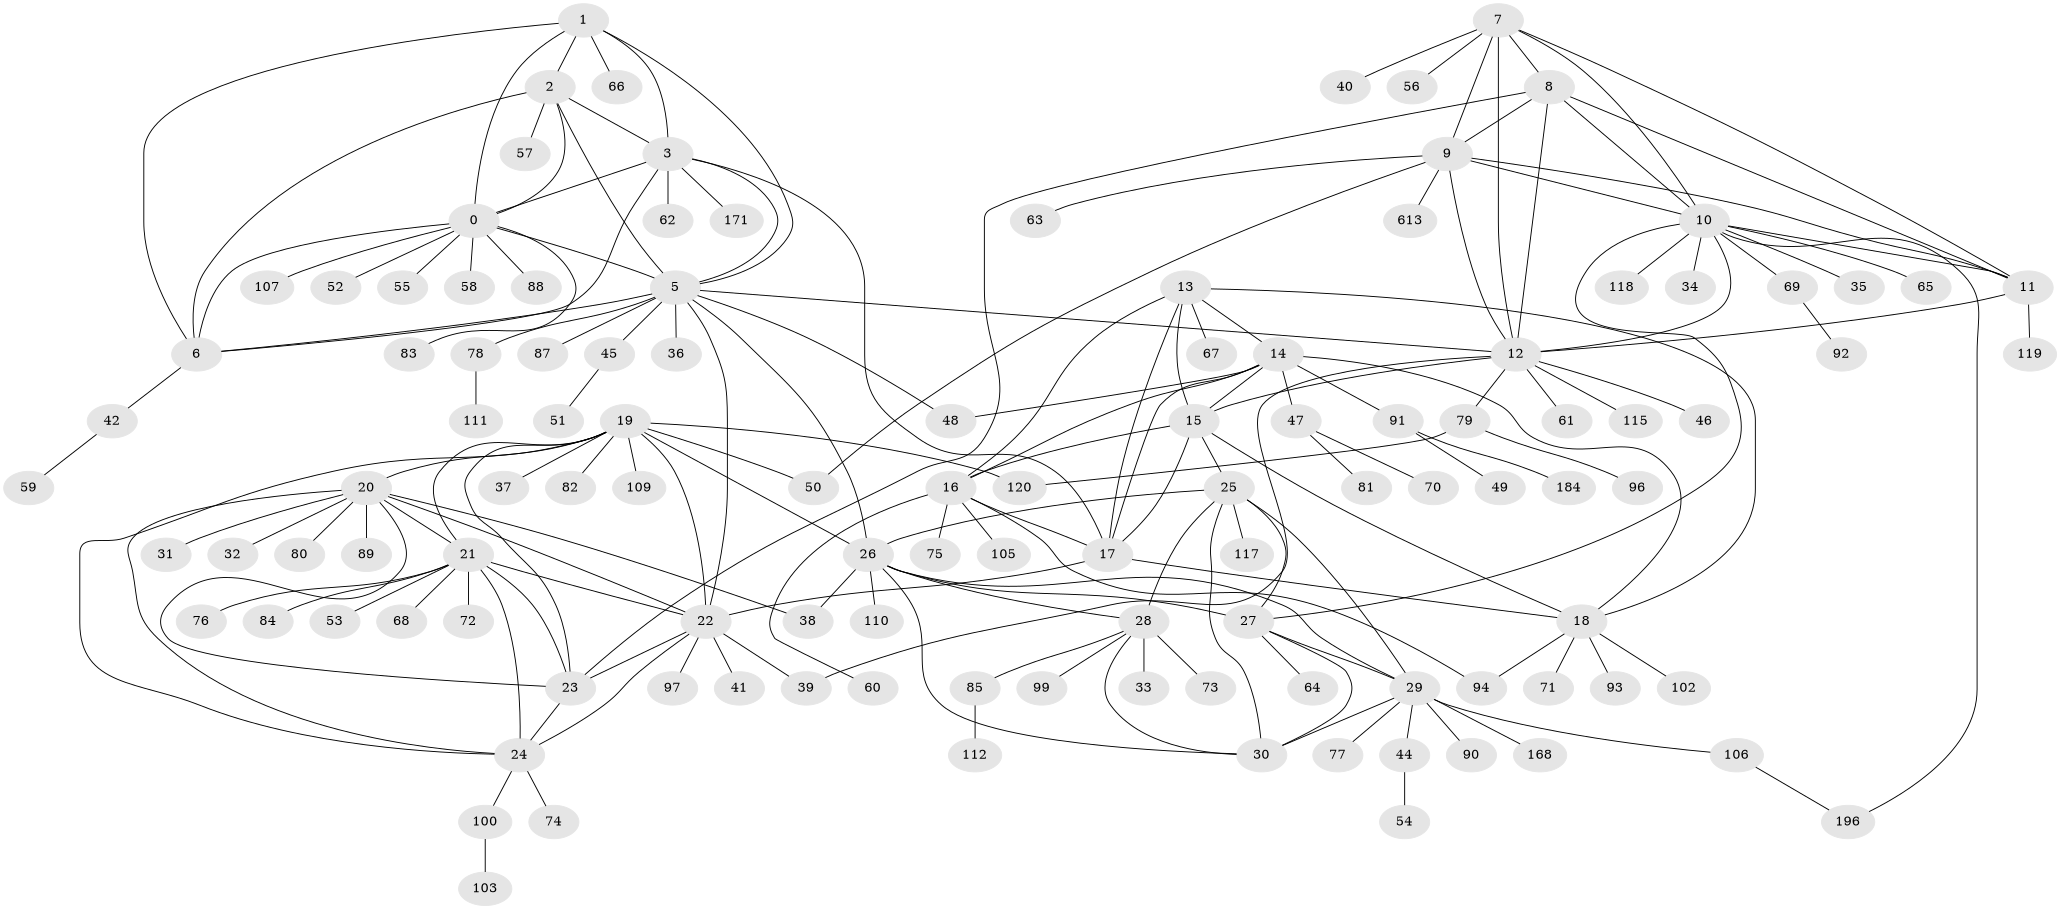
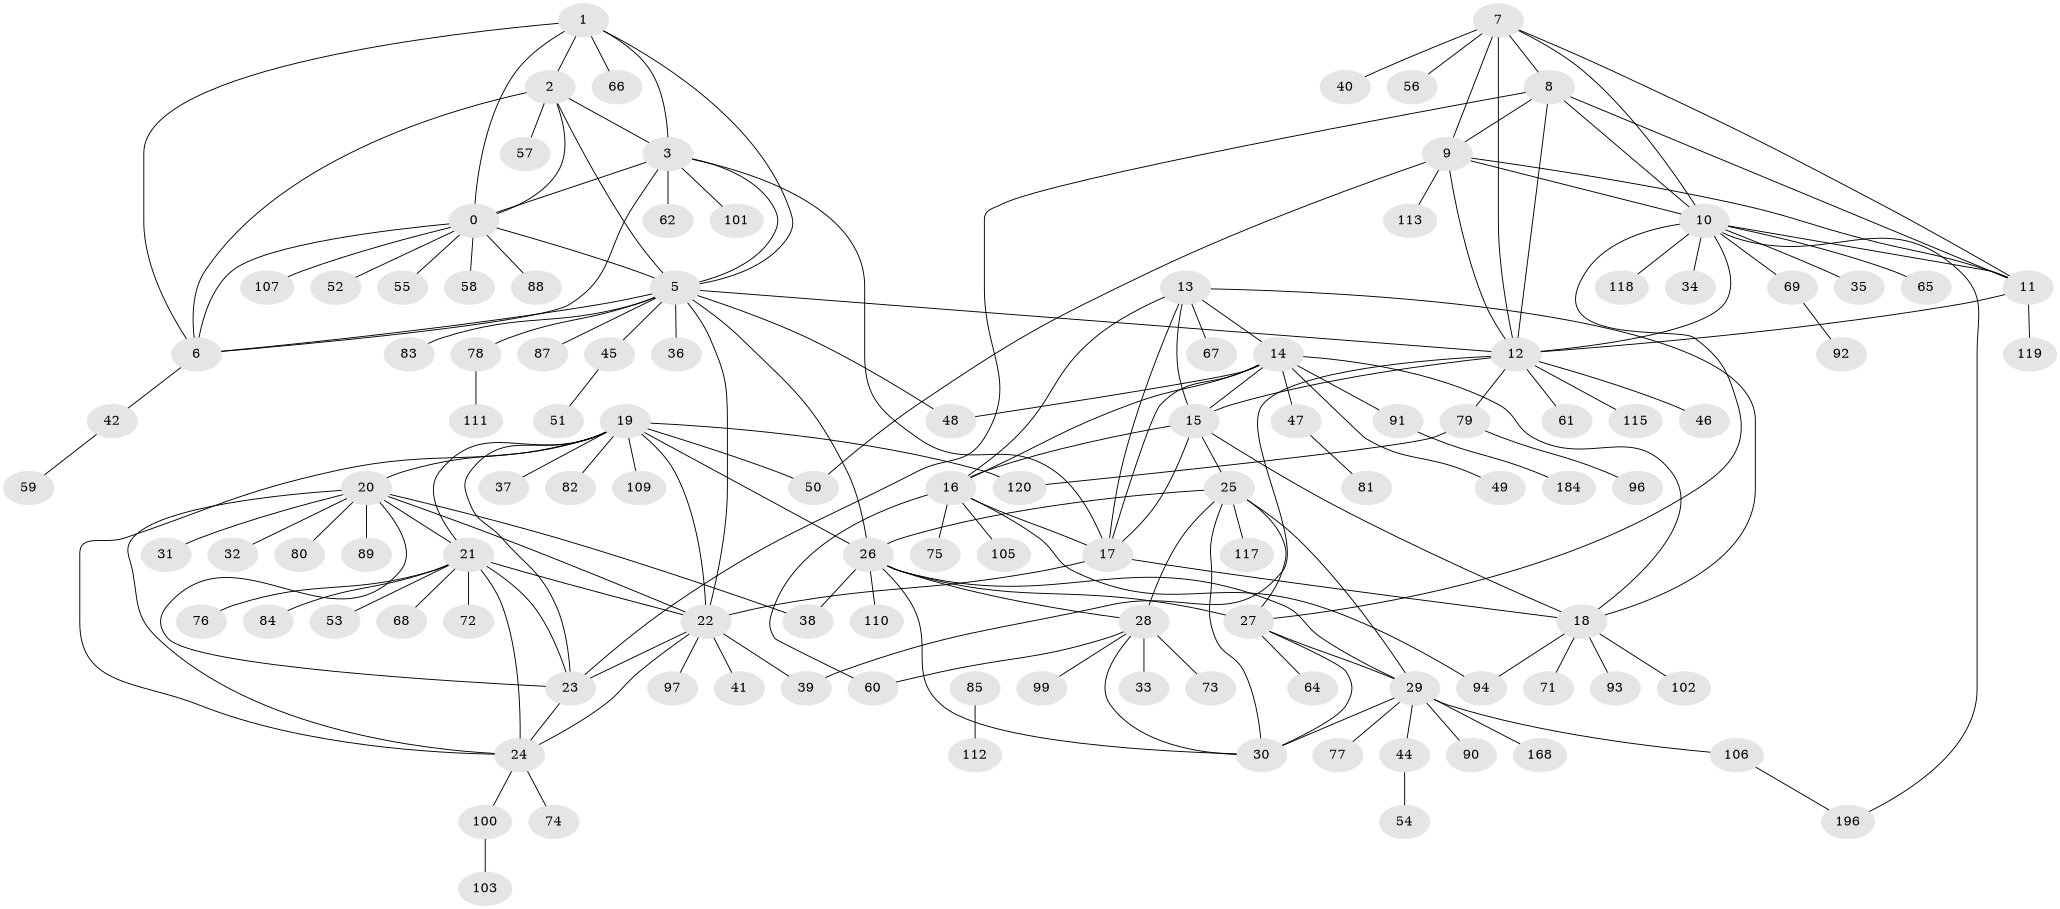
(737, 221) -> (737, 221)
(1035, 221) -> none
(1410, 221) -> (1410, 221)
(575, 293) -> (541, 320)
(1449, 455) -> (1370, 441)
(1433, 488) -> none
(1059, 654) -> (1011, 659)
